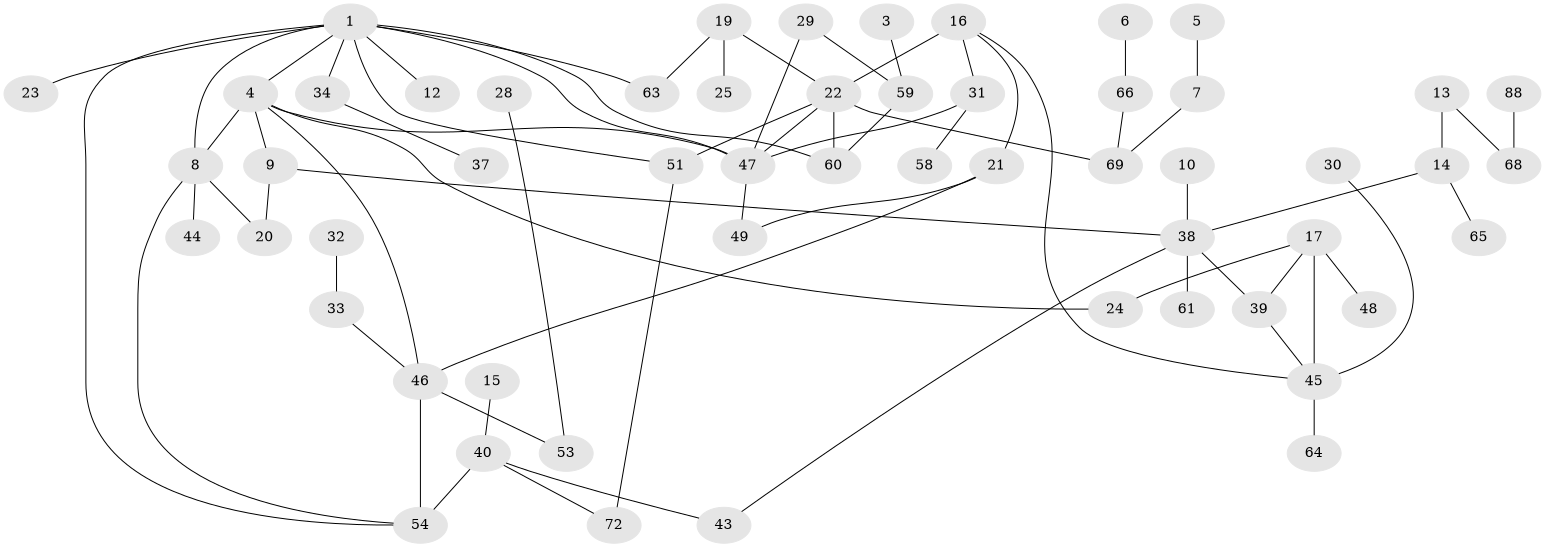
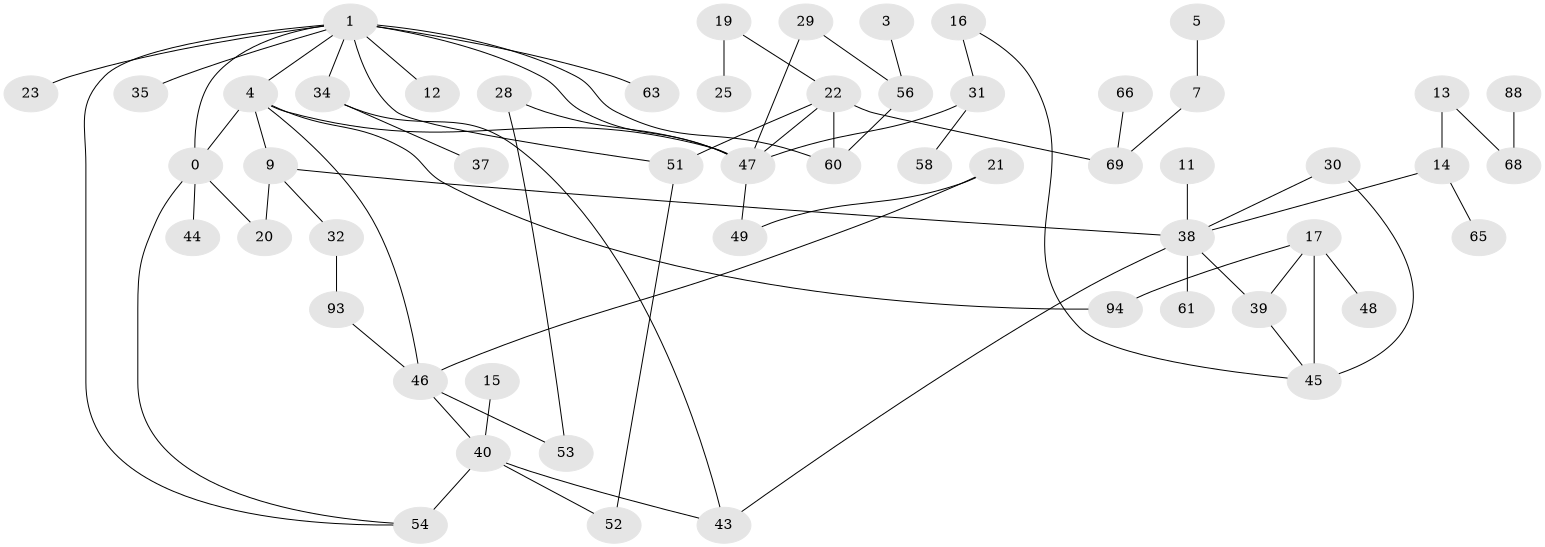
(1125, 22) -> none
(903, 54) -> none
(688, 58) -> none
(1017, 85) -> none
none -> (141, 94)
(906, 94) -> (906, 94)
none -> (581, 121)
(196, 166) -> (196, 166)
(1187, 166) -> (1187, 166)
none -> (304, 202)
none -> (1260, 202)
none -> (599, 234)
(337, 310) -> (337, 310)
(1115, 310) -> (1115, 310)
(420, 453) -> (452, 417)
(1314, 453) -> none
(614, 525) -> (614, 525)
